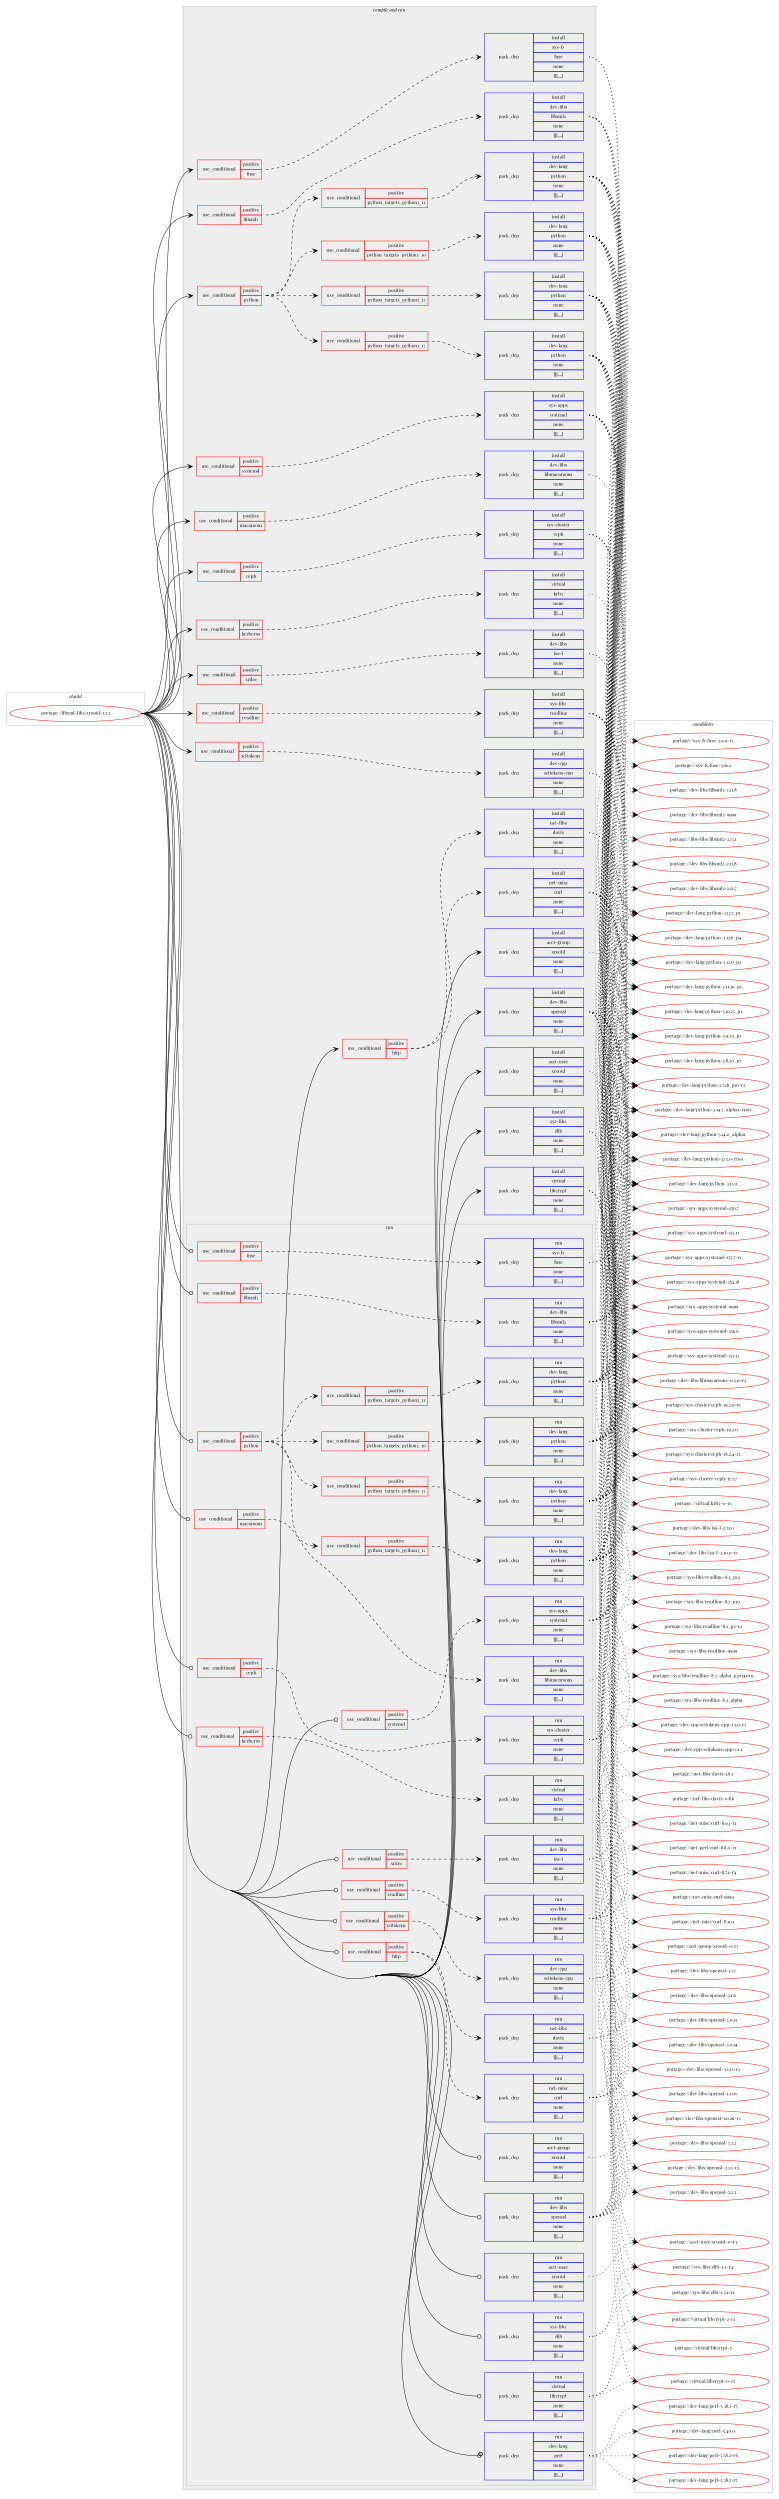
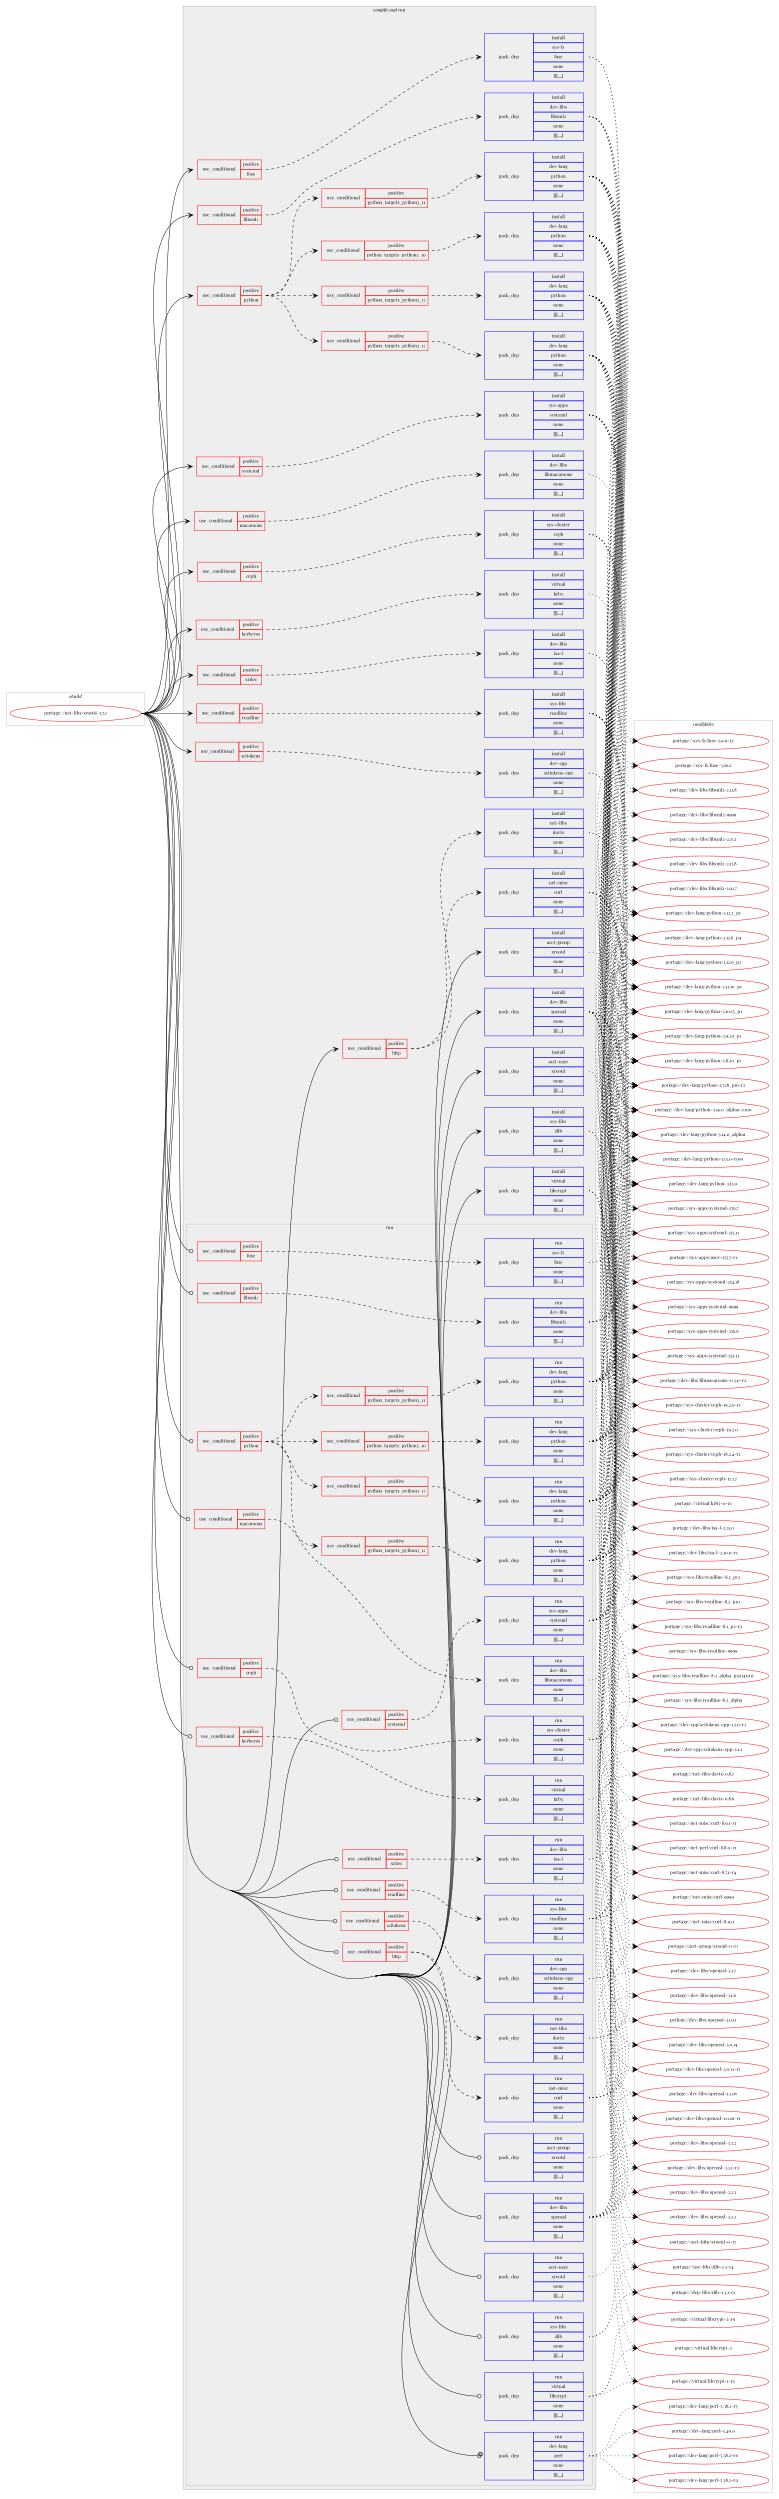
(76, 713) -> (76, 713)
(703, 840) -> (703, 840)
(703, 889) -> (703, 889)
(703, 913) -> (703, 913)
(703, 1110) -> (703, 1110)
(703, 1258) -> (703, 1258)
(703, 1774) -> (703, 1774)
(703, 2020) -> (703, 2020)
(703, 2070) -> (703, 2070)
(703, 2119) -> (703, 2119)
none -> (703, 2217)
(703, 2242) -> (703, 2242)
(703, 2267) -> (703, 2267)
(703, 2293) -> (703, 2293)
(703, 2320) -> (703, 2320)
(703, 2348) -> (703, 2348)
(703, 2382) -> (703, 2382)
(703, 2480) -> (703, 2480)
